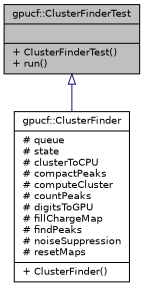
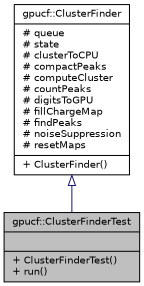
(72, 98) -> (72, 199)
